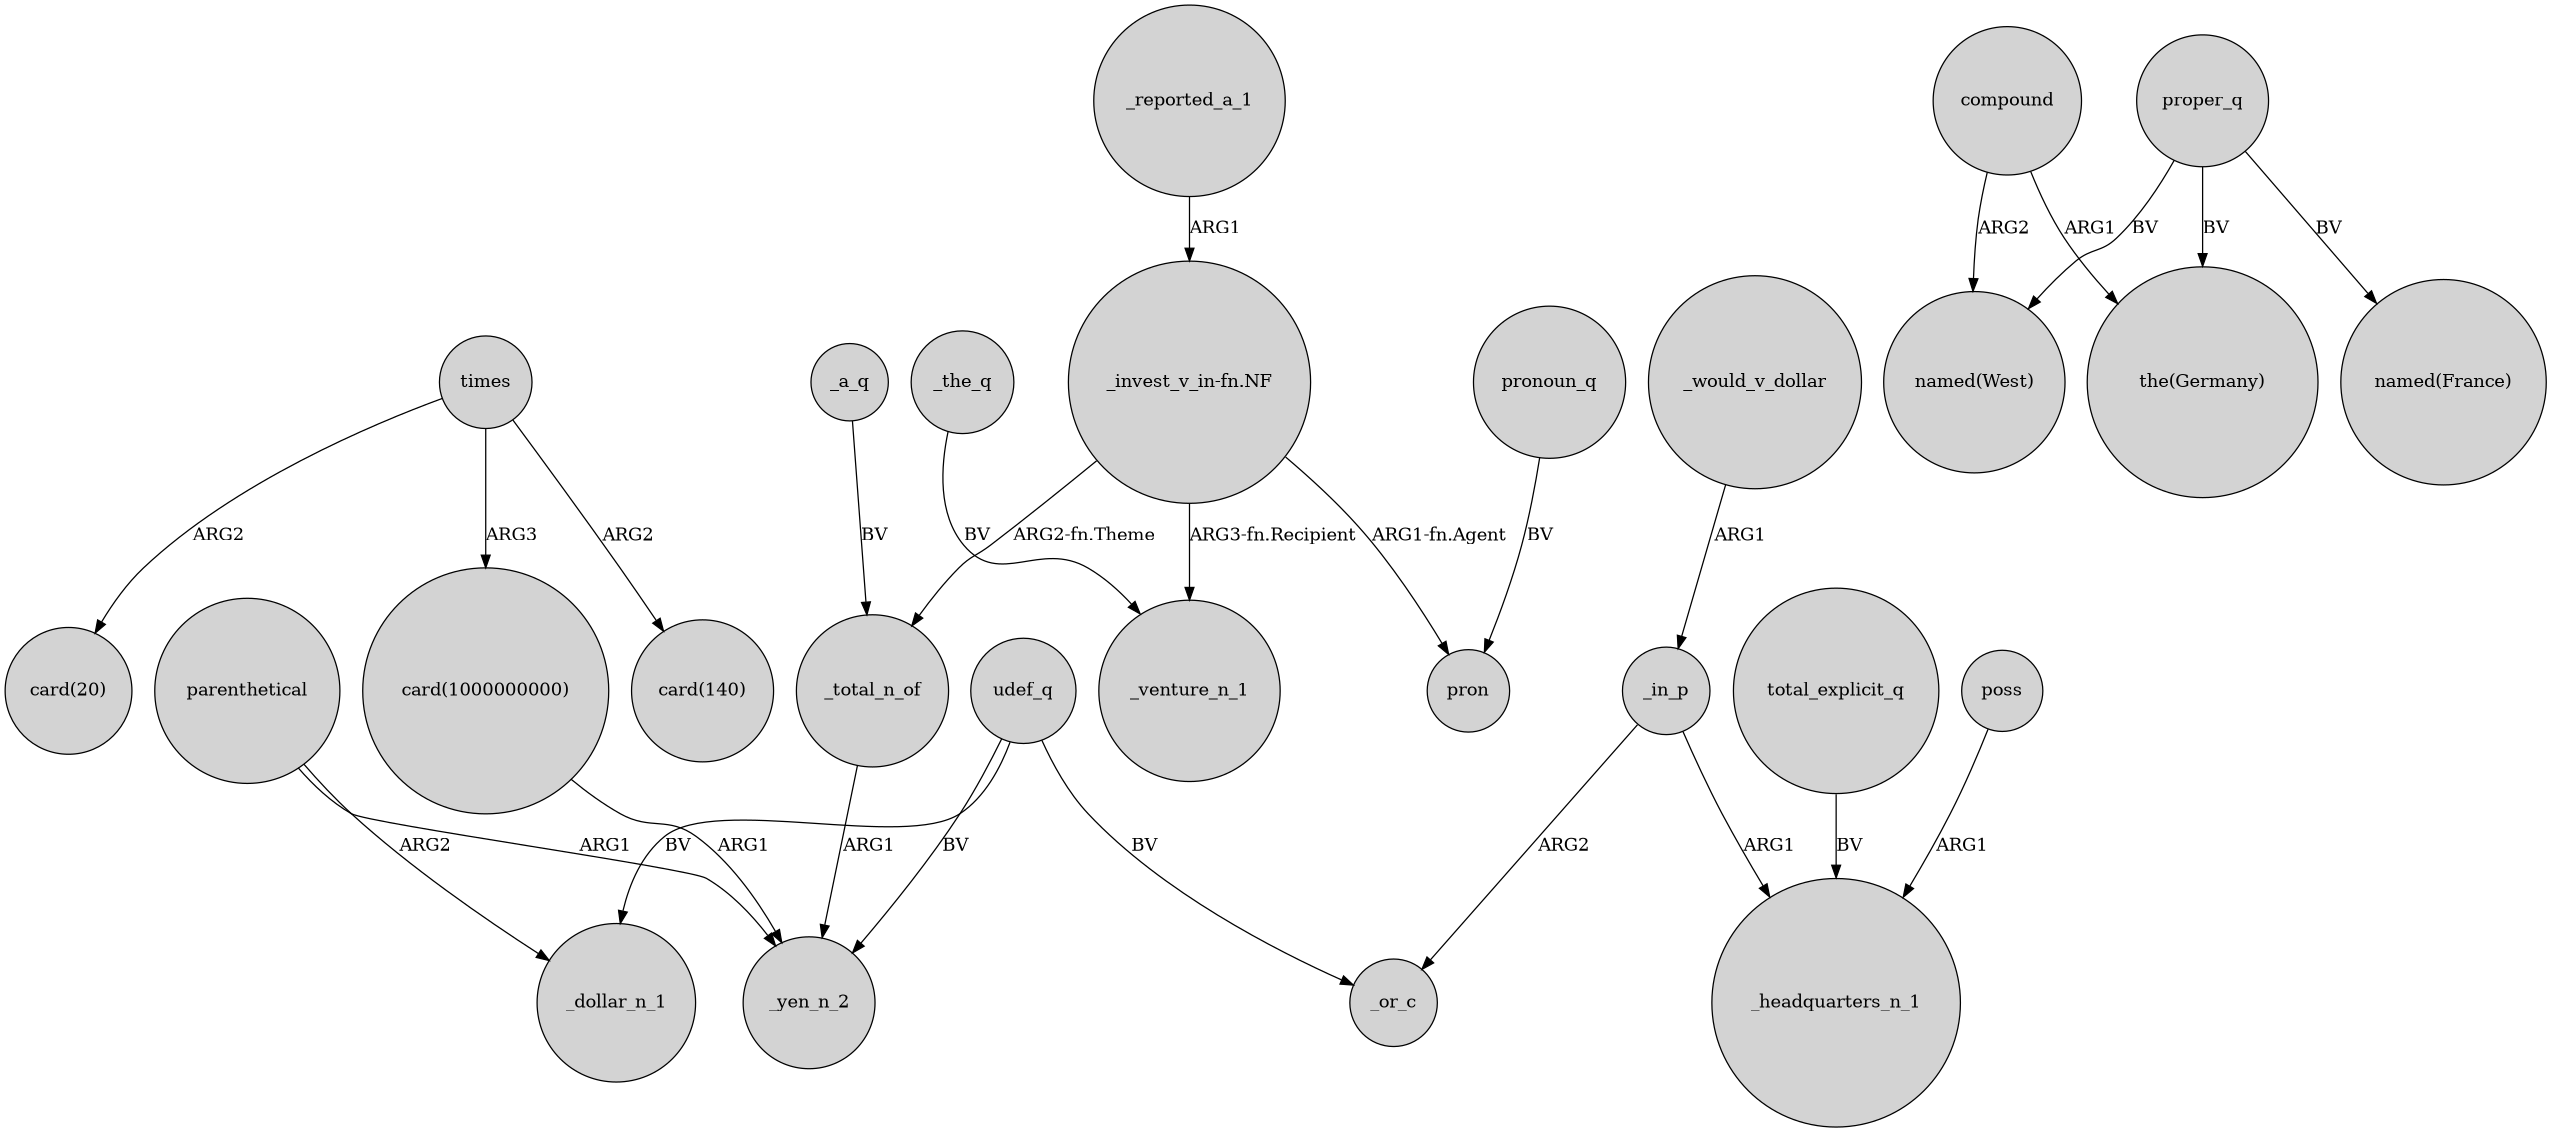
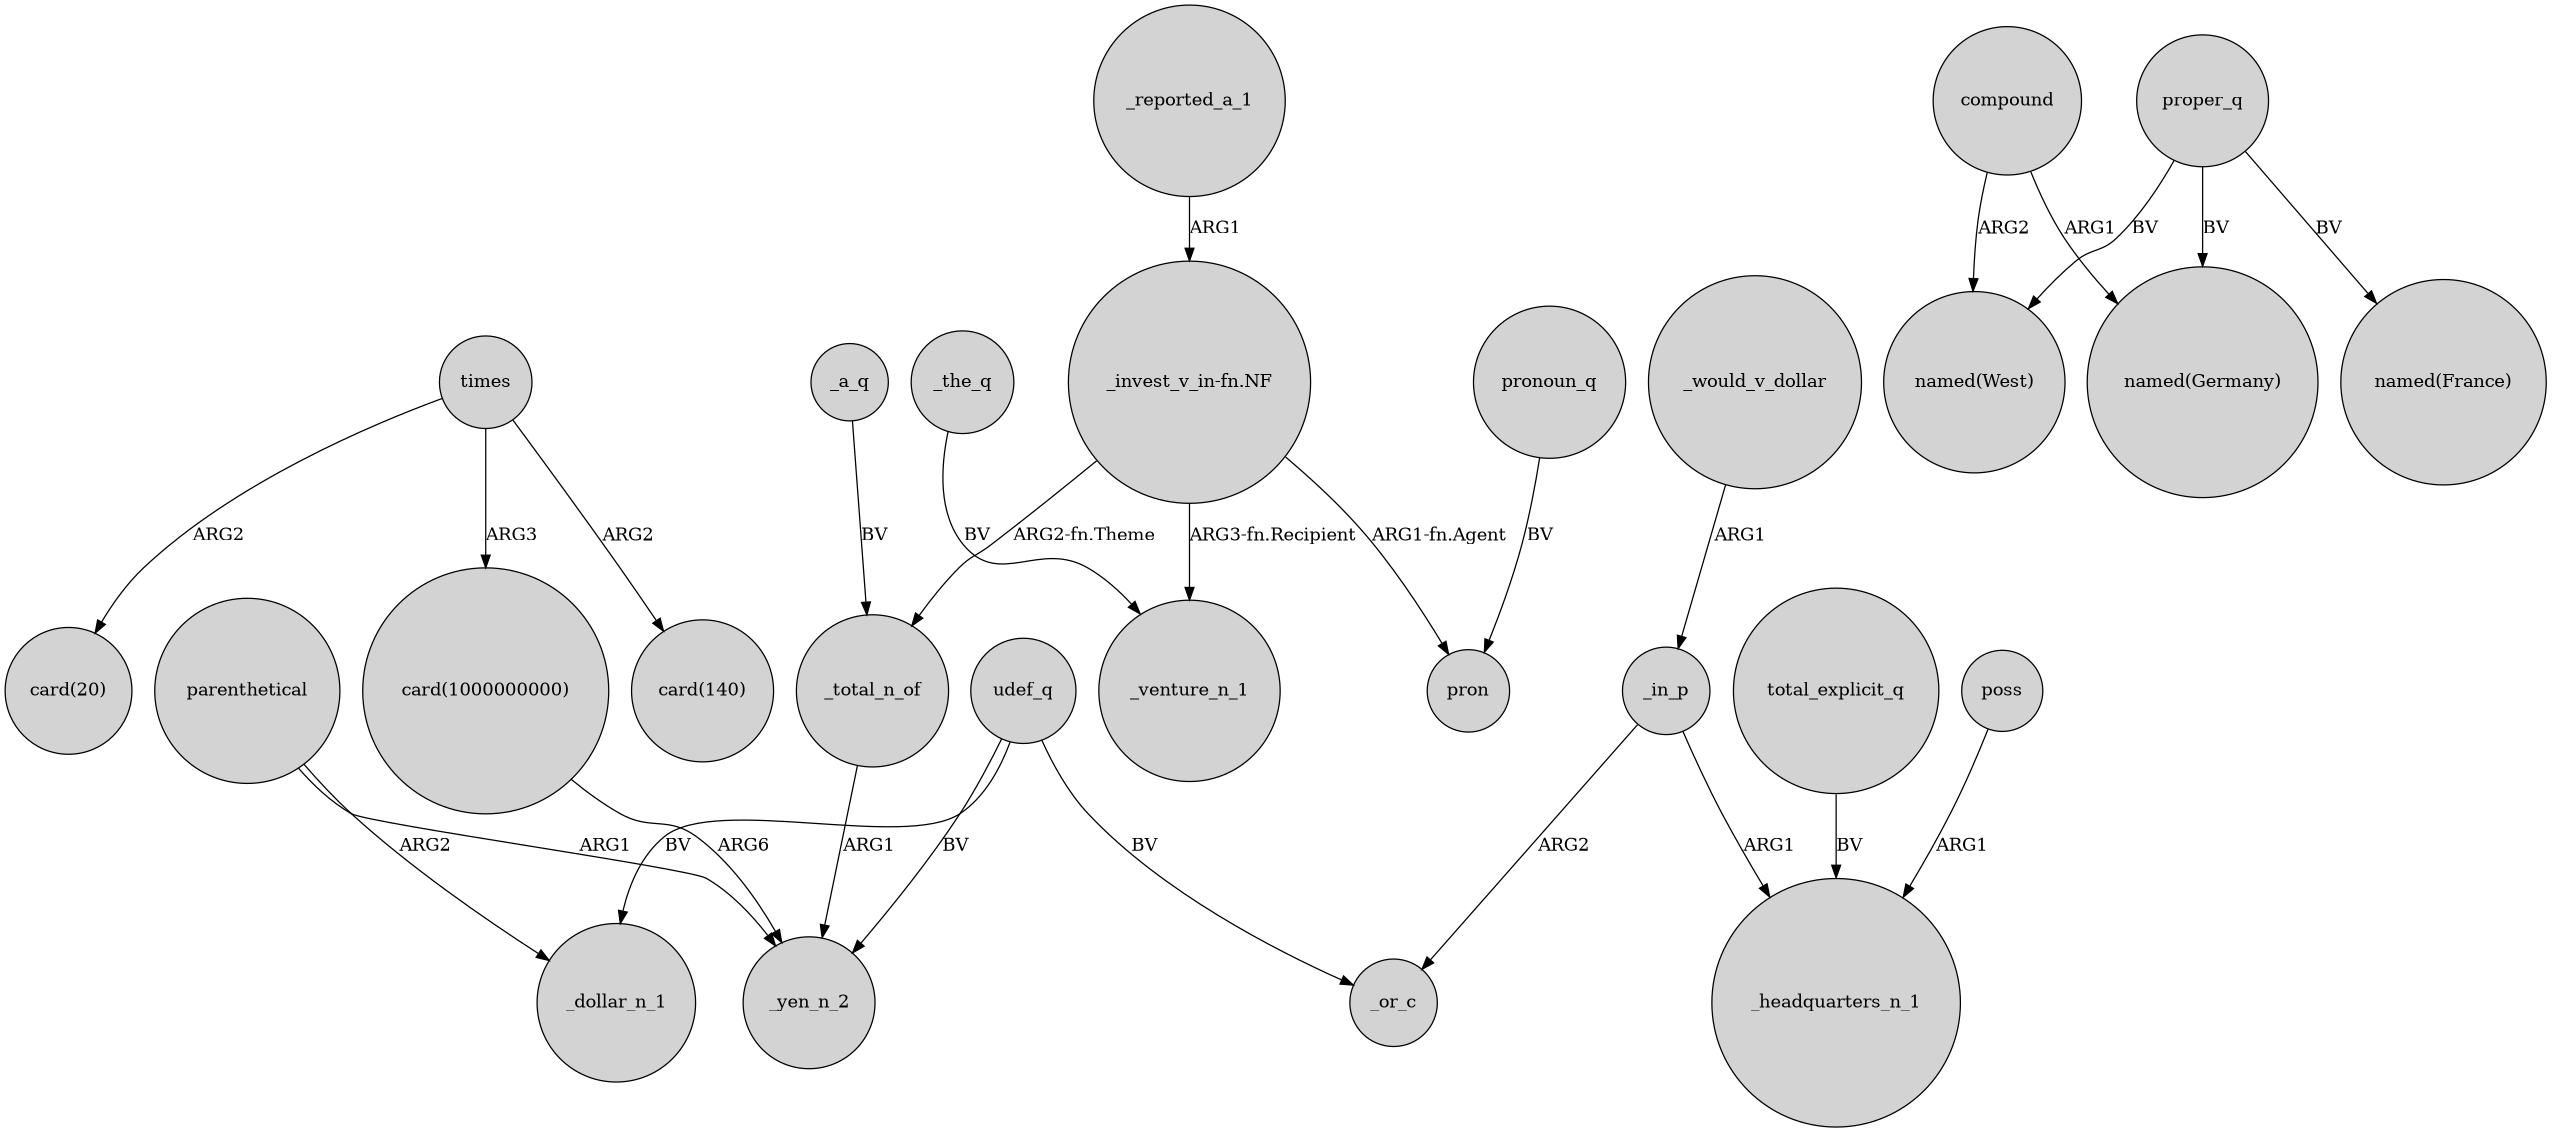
(2203, 382) -> (2203, 382)
(744, 846) -> (744, 846)
